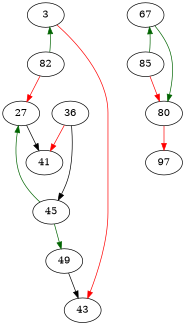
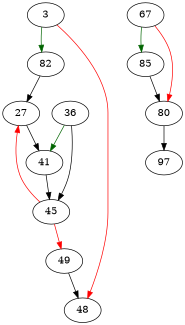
(50, 43) -> (41, 36)
(150, 43) -> (141, 36)
(172, 58) -> (172, 58)
(153, 85) -> (153, 85)
(35, 86) -> (35, 86)
(59, 135) -> (59, 135)
(164, 135) -> (164, 135)
(18, 171) -> (18, 171)
none -> (47, 184)
(57, 233) -> (57, 233)
(83, 310) -> (83, 310)
